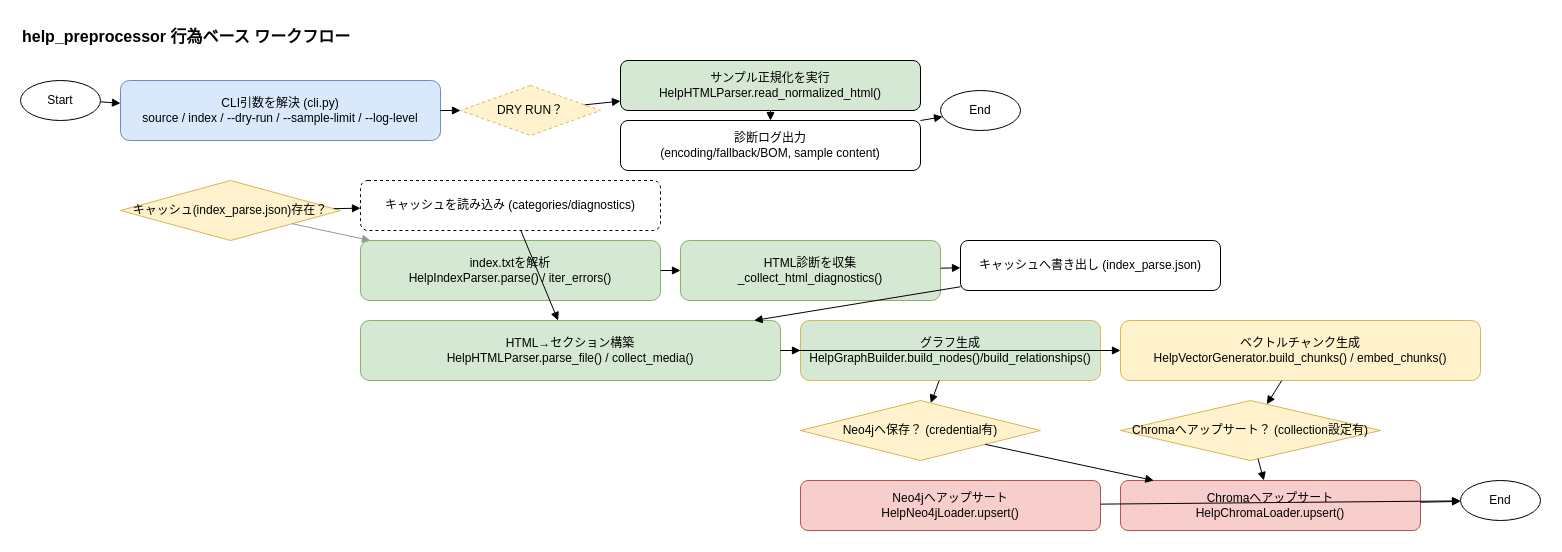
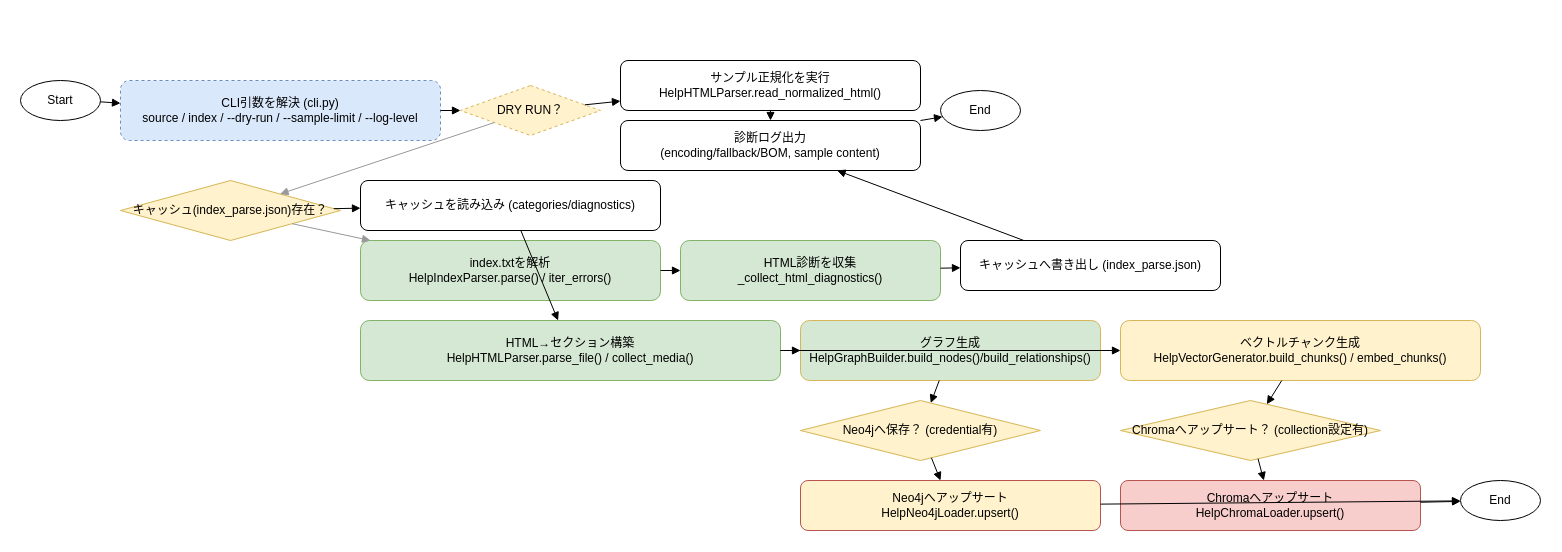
(281, 36) -> none
(771, 86) -> (771, 86)
(281, 111) -> (281, 111)
none -> (391, 157)
(511, 206) -> (511, 206)
(862, 303) -> (934, 207)
(1066, 462) -> (934, 465)
(951, 506) -> (951, 506)
